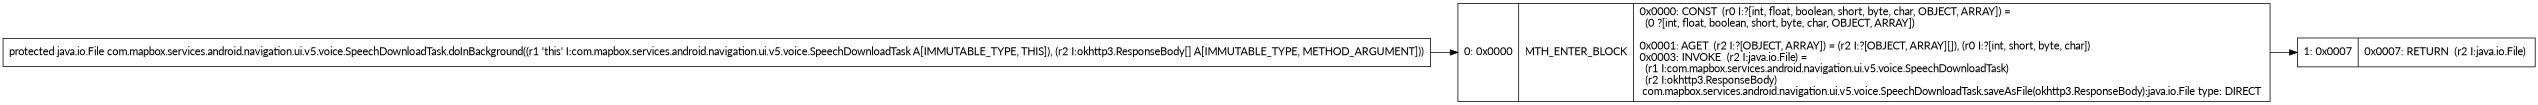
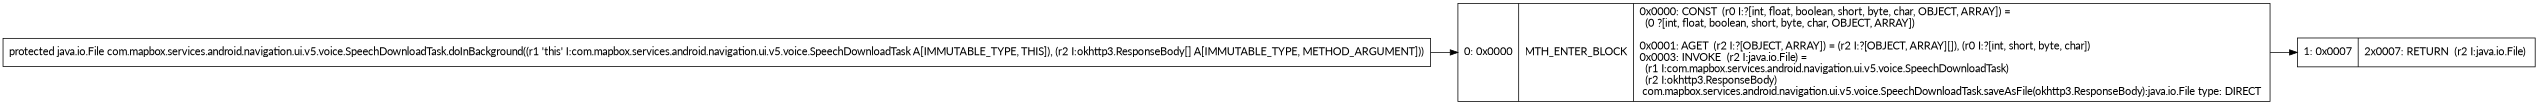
(2447, 52) -> (2447, 52)
